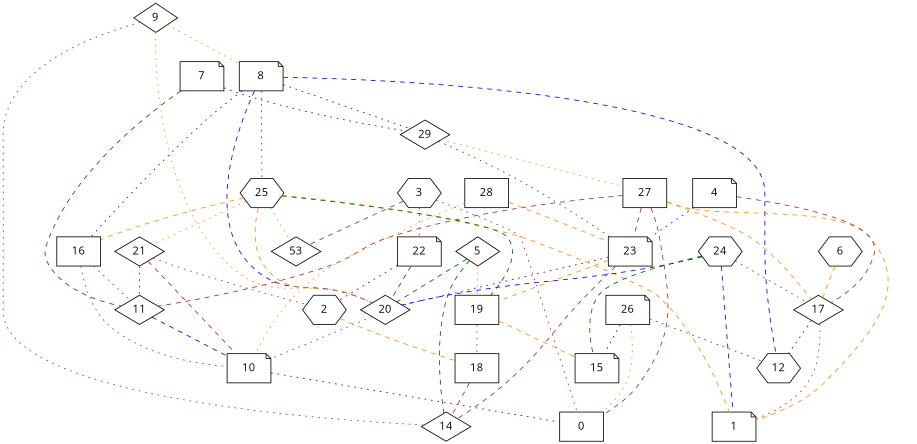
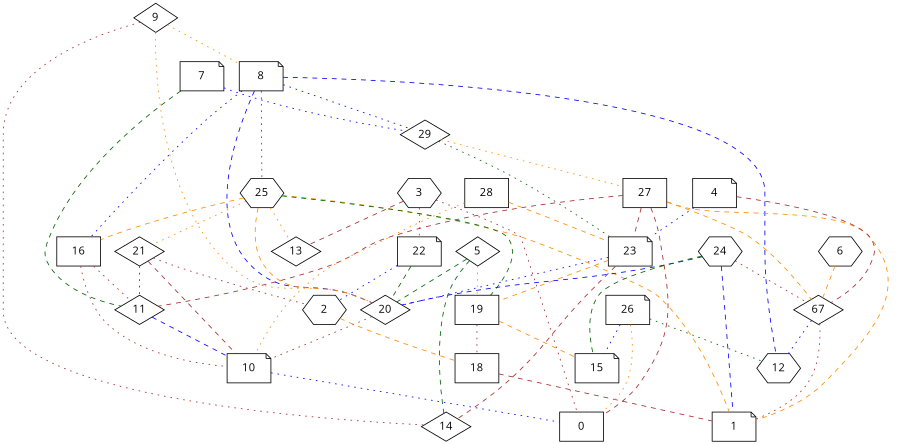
(296, 251) -> (296, 251)
(818, 310) -> (818, 310)
(461, 399) -> (605, 397)
